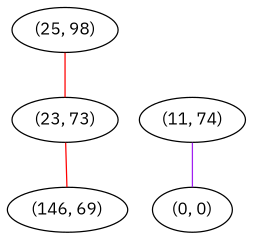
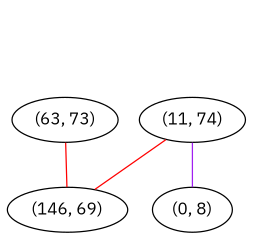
(65, 30) -> none
(65, 120) -> (65, 120)
none -> (130, 165)
(192, 210) -> (192, 210)
